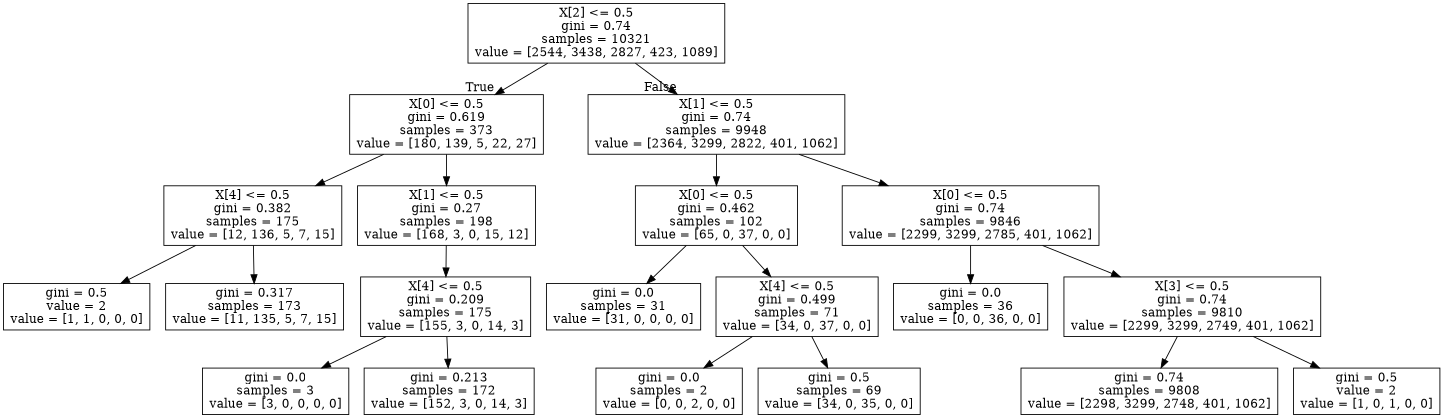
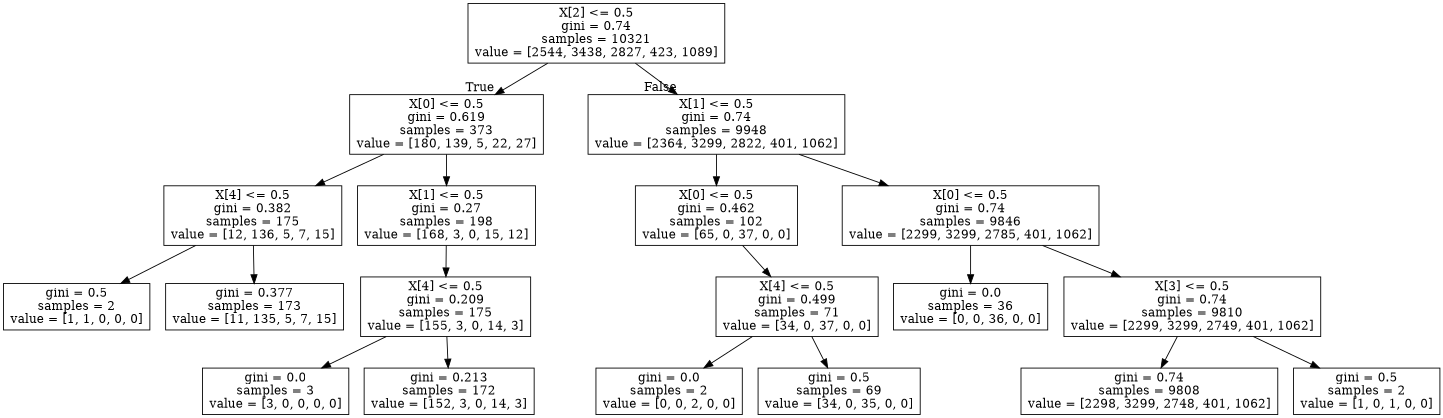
(77, 307) -> (77, 307)
(255, 307) -> (255, 307)
(624, 307) -> none
(1367, 391) -> (1367, 391)
